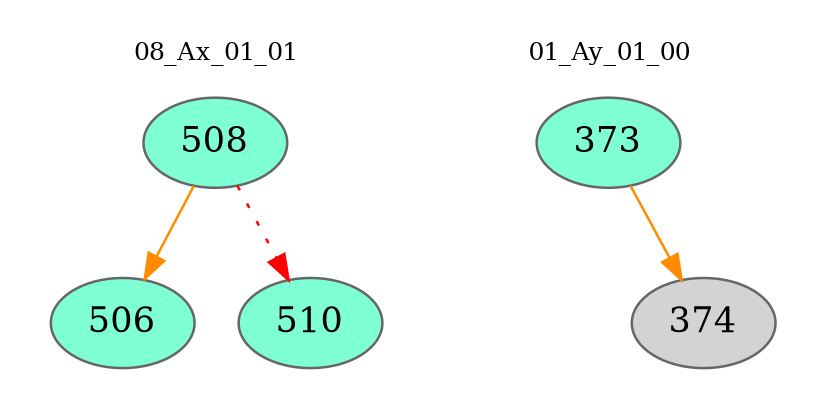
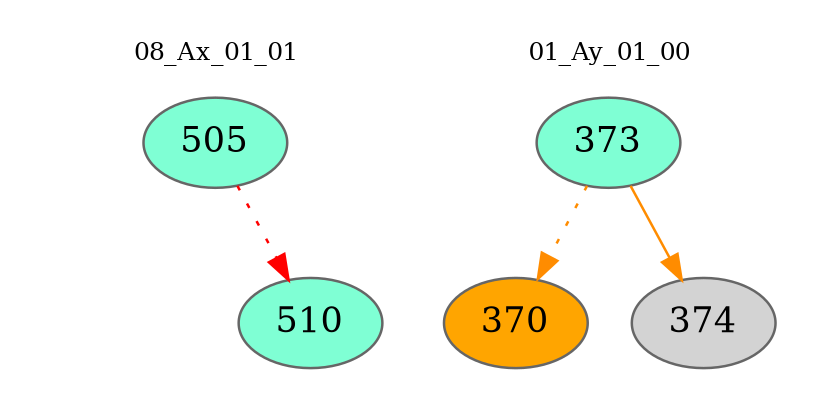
(215, 143) -> (215, 143)
(123, 323) -> none
none -> (516, 323)
